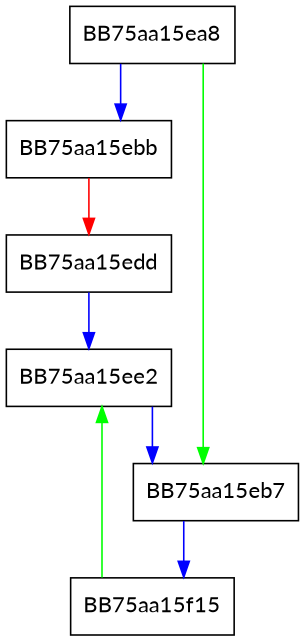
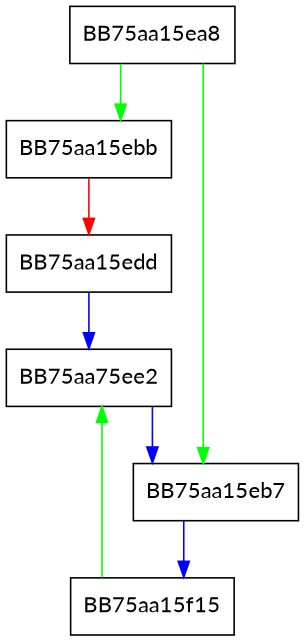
(121, 84) -> (121, 84)
(89, 378) -> (89, 378)
